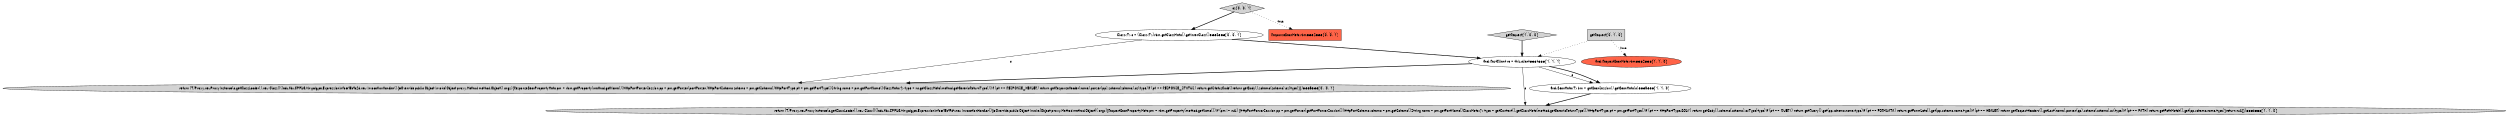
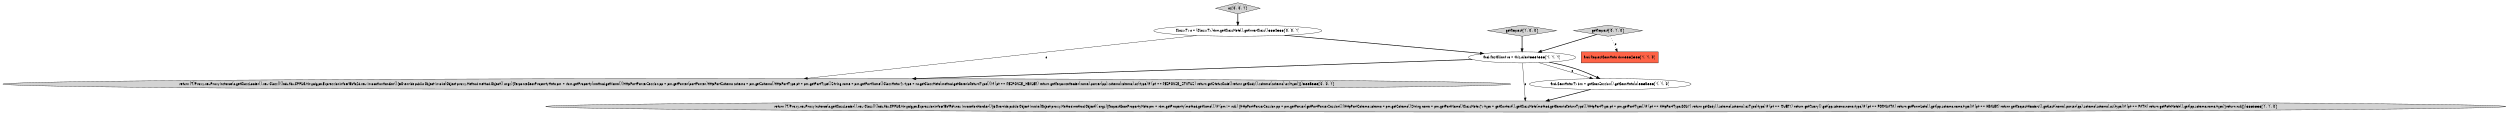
(1305, 35) -> none
(1606, 35) -> (1608, 31)
(1565, 48) -> (1569, 43)
(1624, 48) -> (1616, 44)
(1631, 62) -> (1620, 57)
